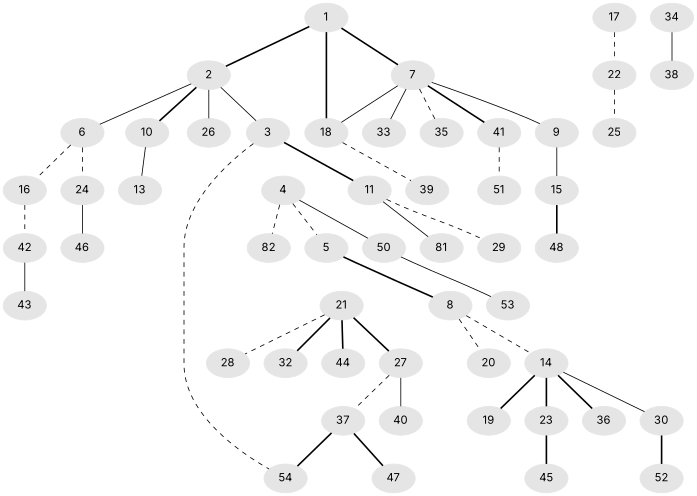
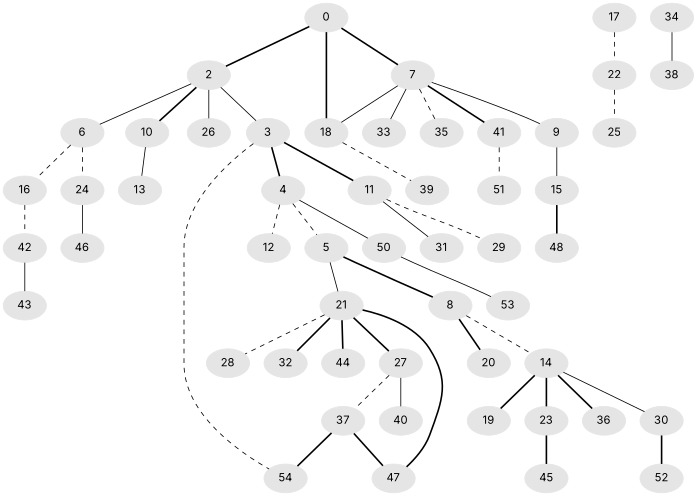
(326, 18) -> (326, 18)
none -> (276, 162)
(269, 248) -> (269, 248)
(442, 248) -> (442, 248)
none -> (334, 277)
(470, 334) -> (470, 334)
none -> (440, 372)
